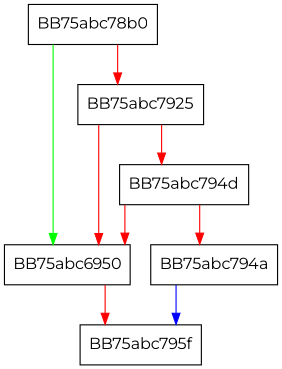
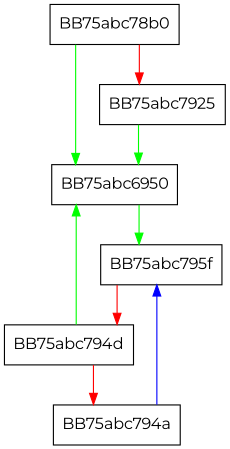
(162, 139) -> (117, 299)
(99, 179) -> (139, 139)
(125, 219) -> (76, 270)
(105, 299) -> (139, 219)
